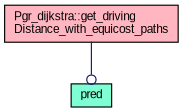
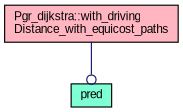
(91, 24) -> (91, 24)
